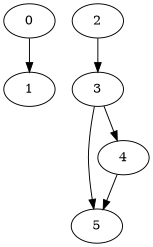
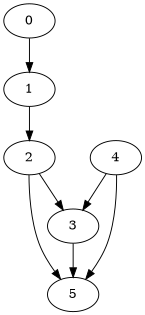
none -> (29, 119)
(109, 119) -> (97, 188)
none -> (34, 226)
